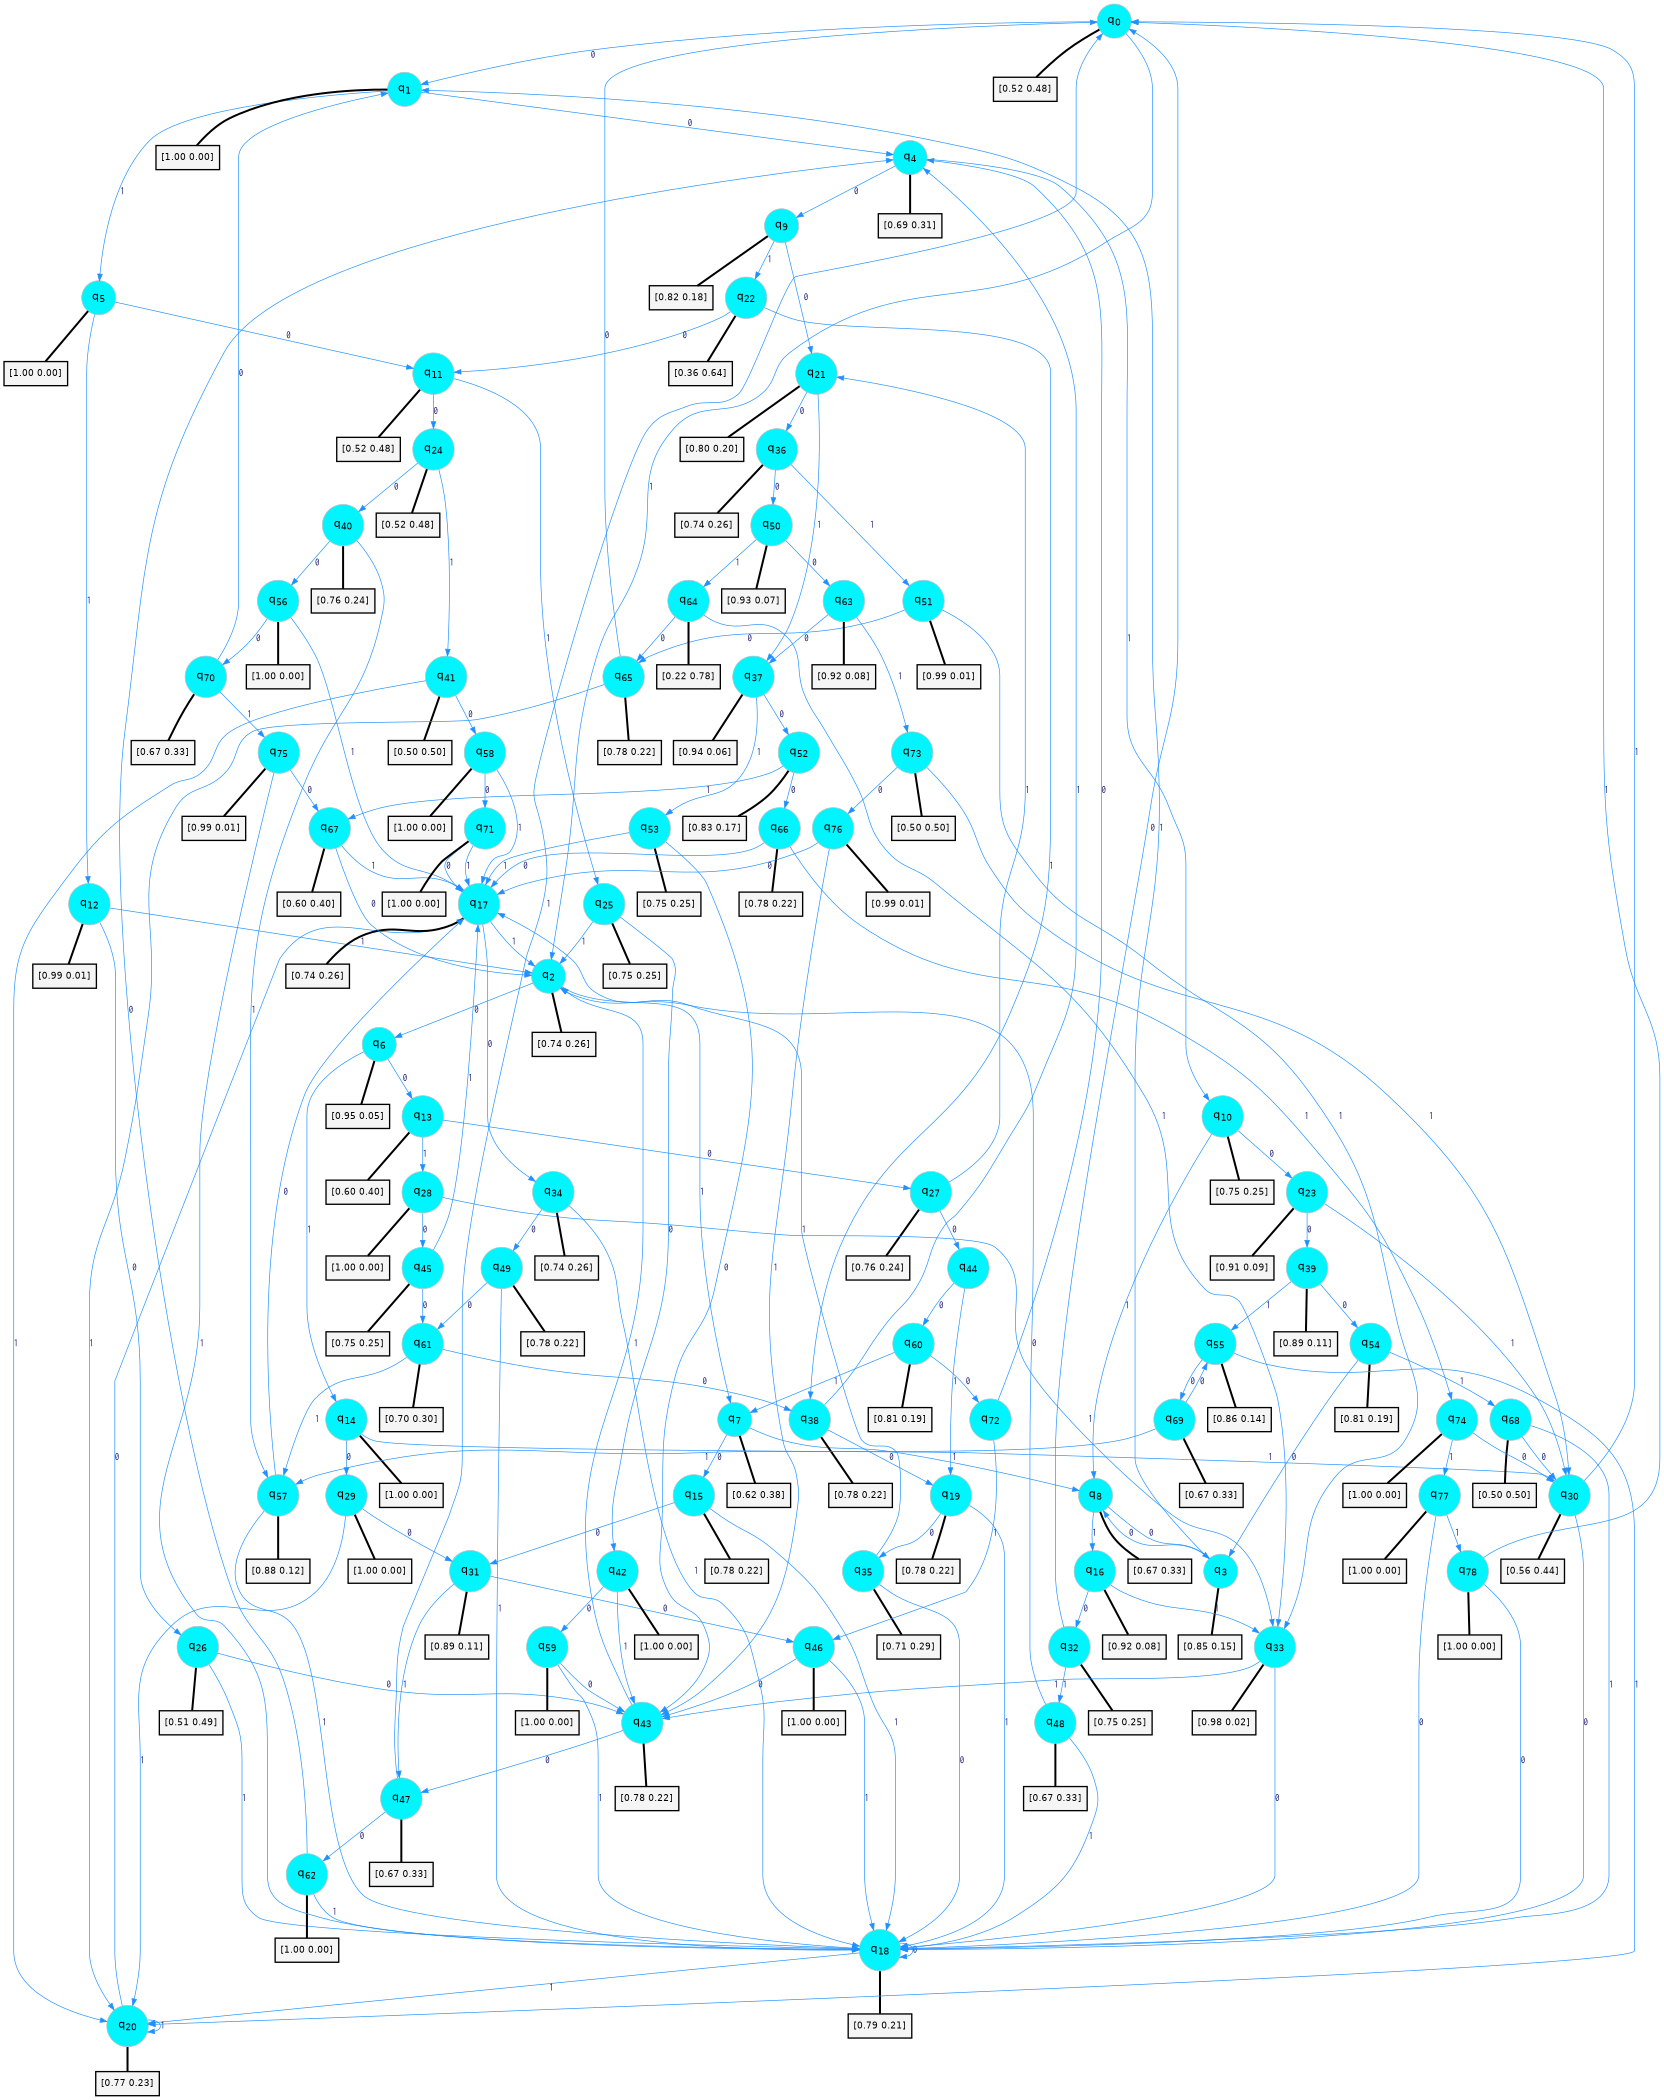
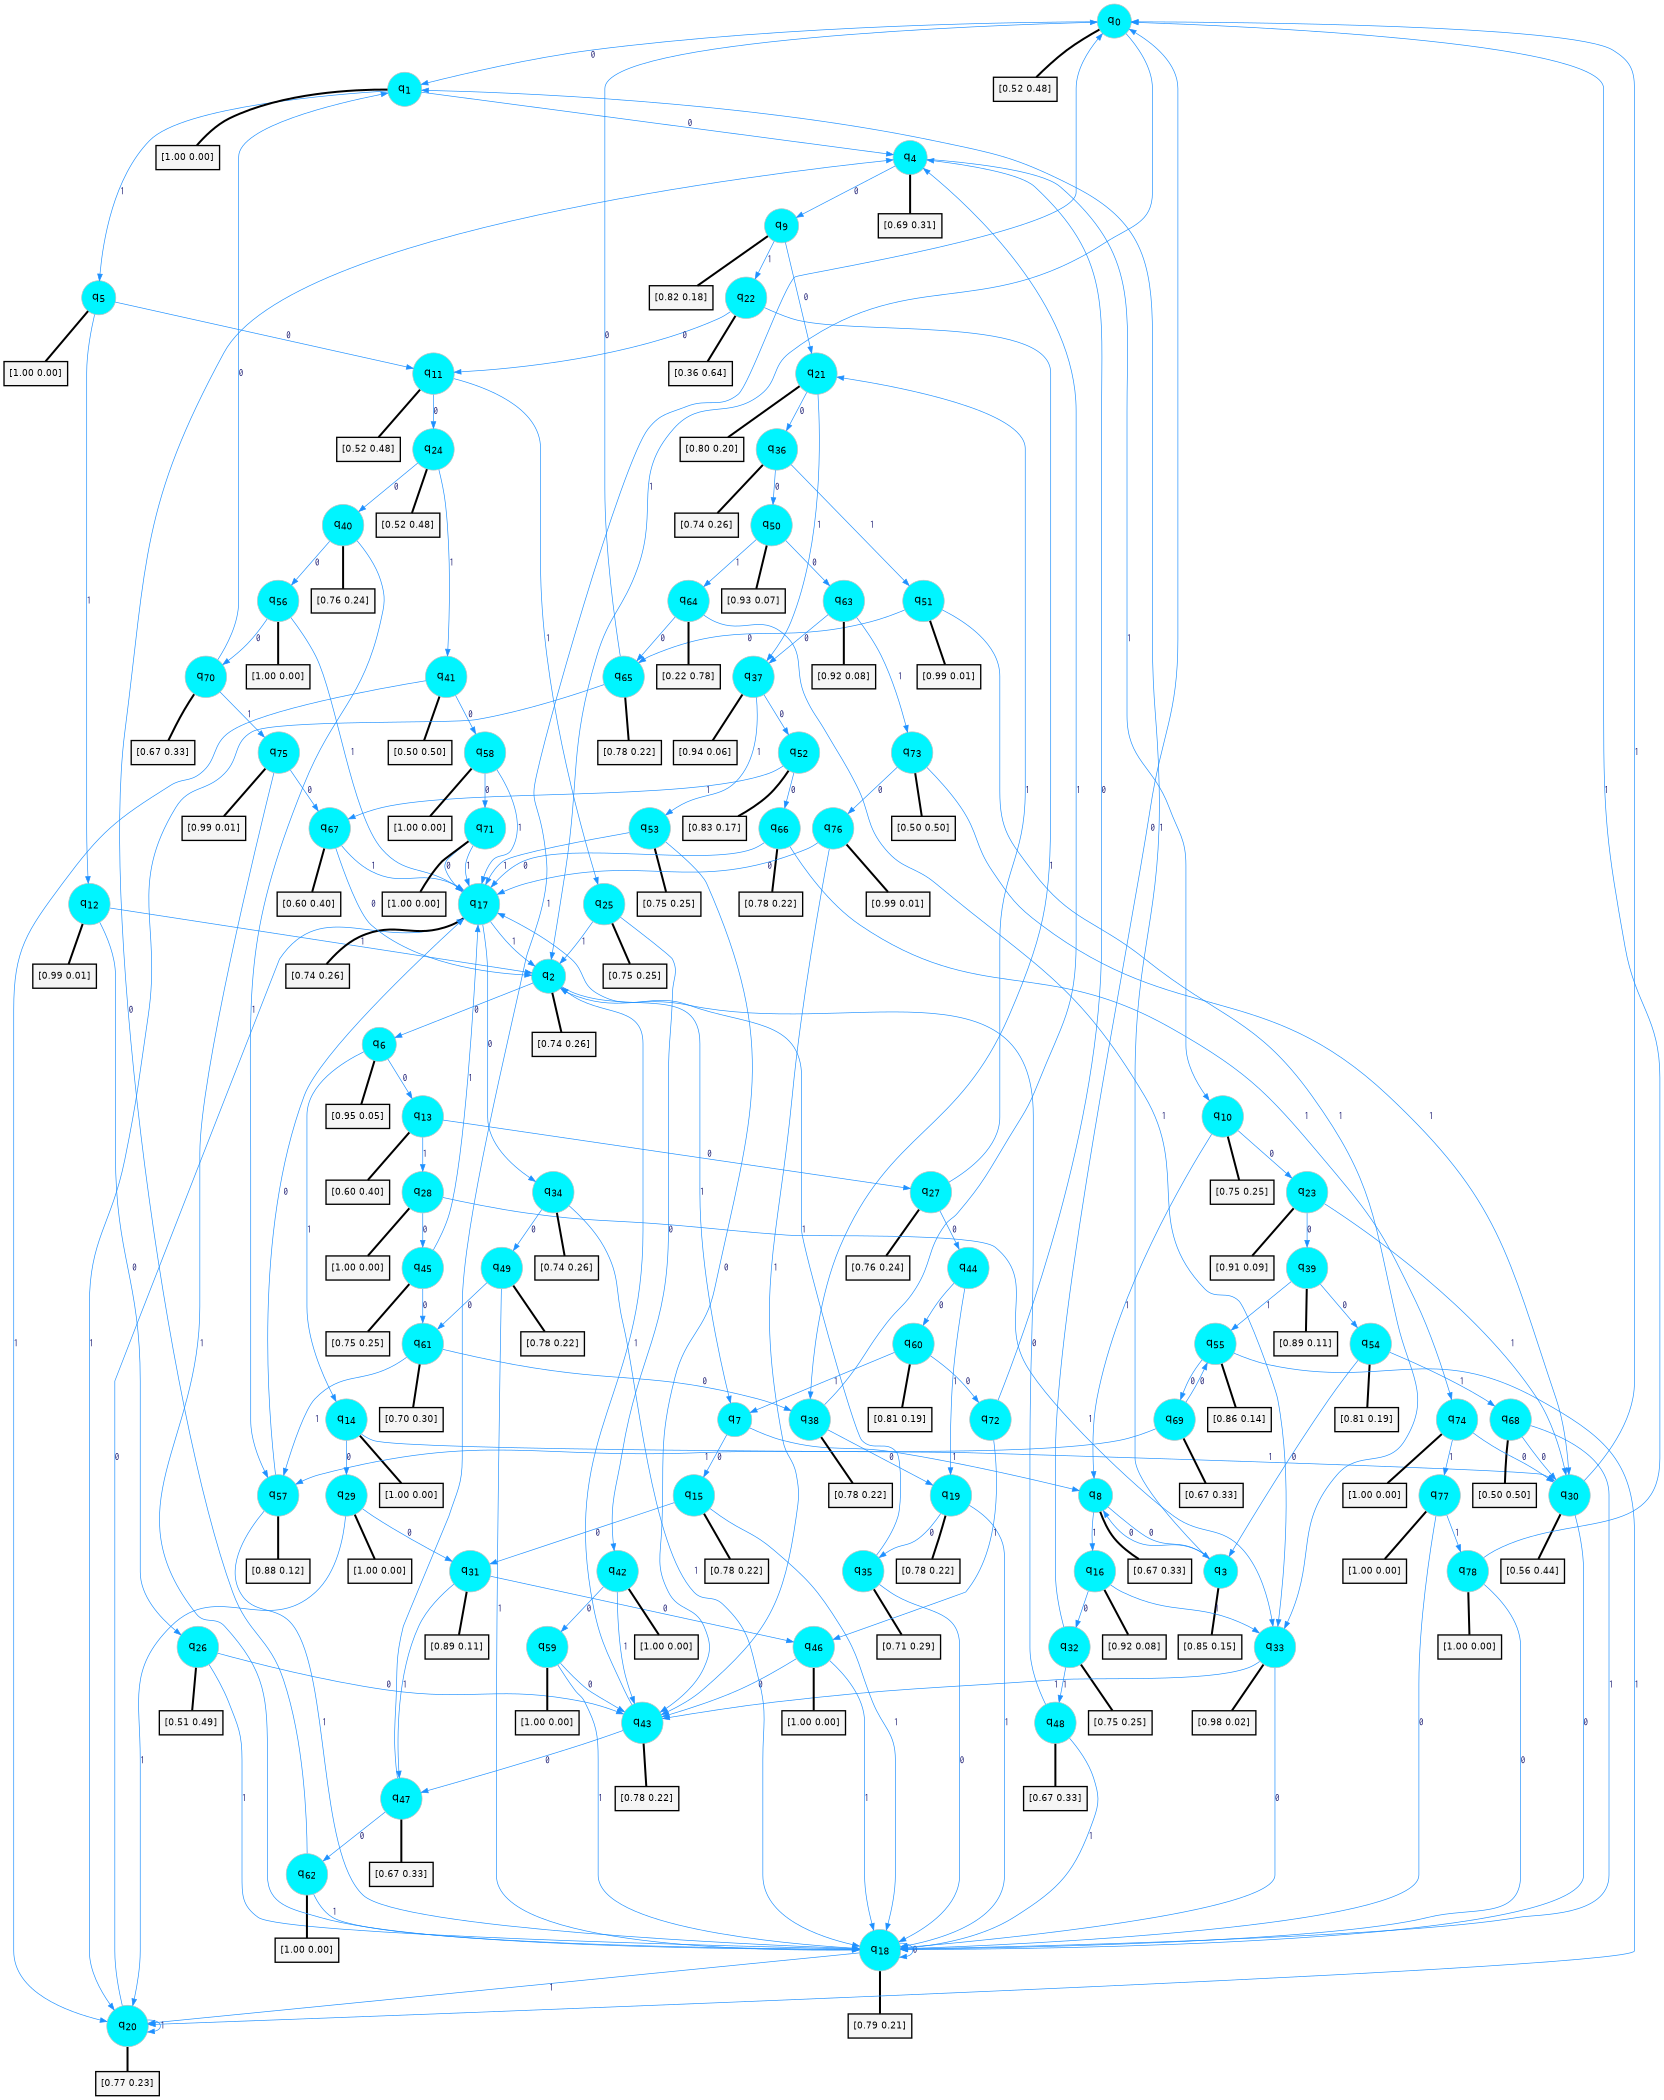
(759, 1495) -> none
